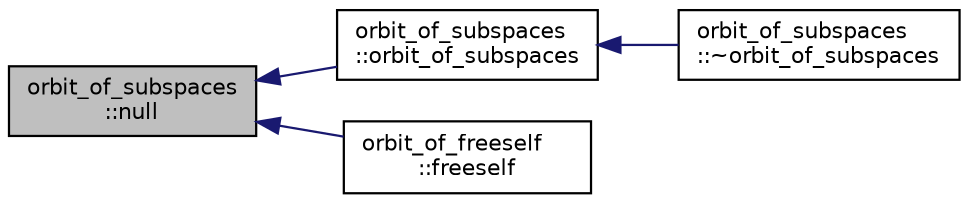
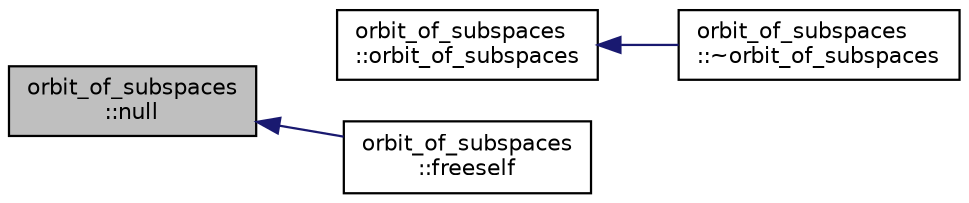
(308, 72) -> none
(467, 157) -> (467, 157)
